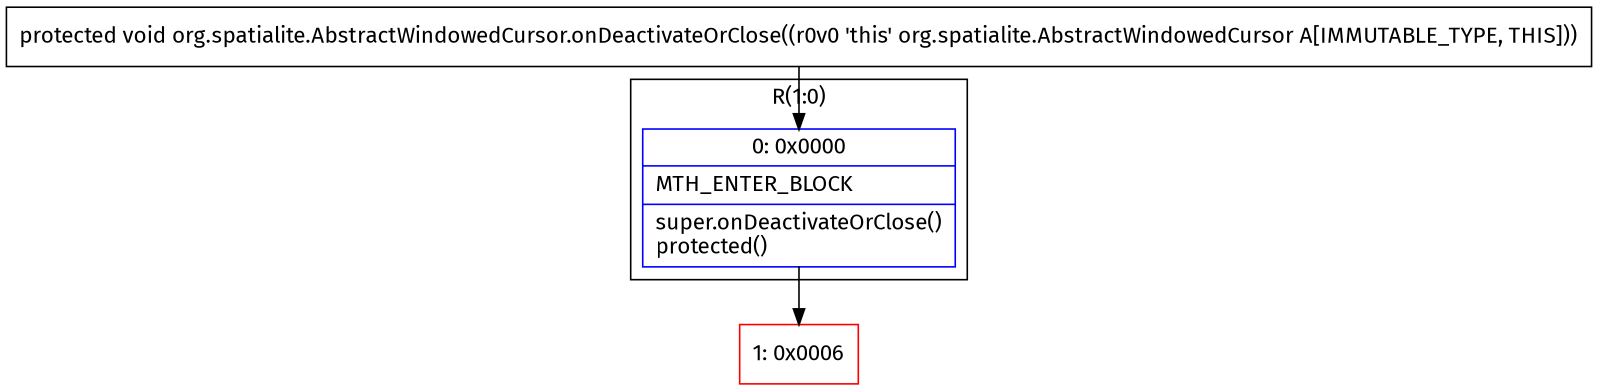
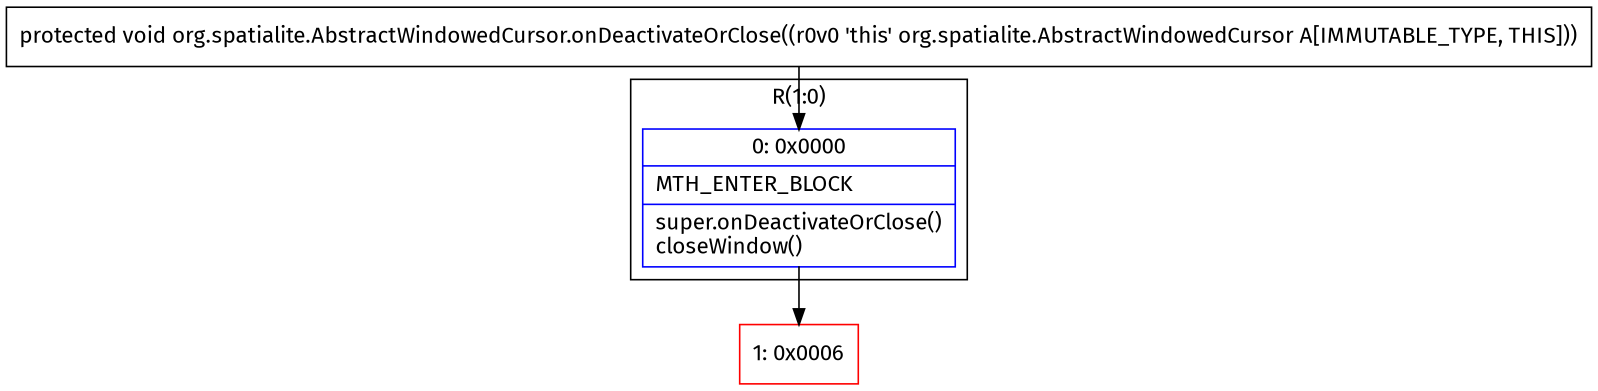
(712, 247) -> (729, 247)
